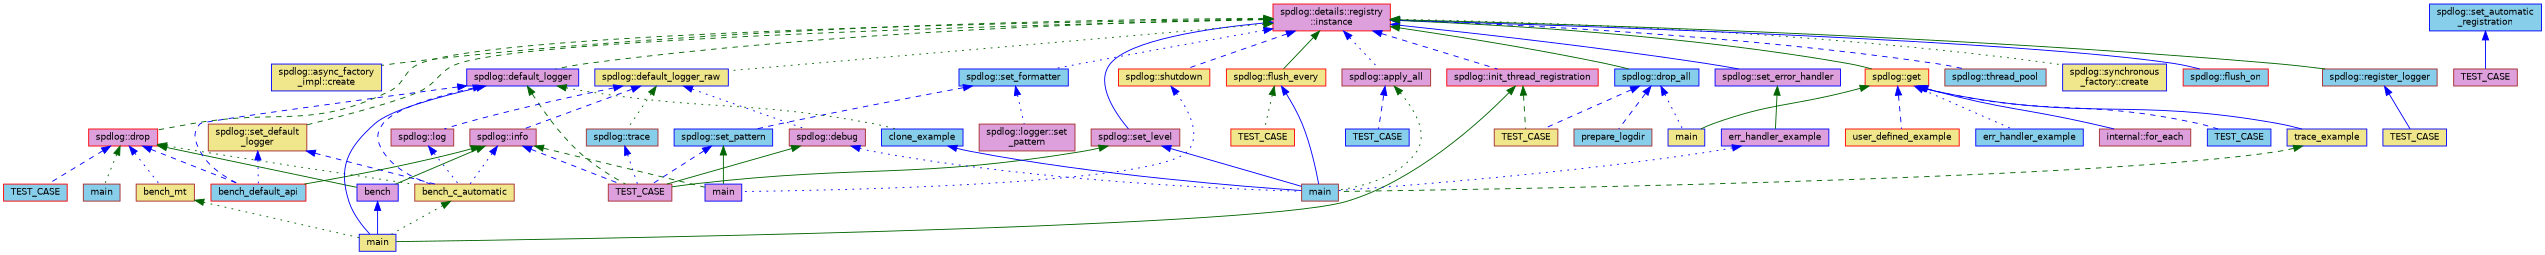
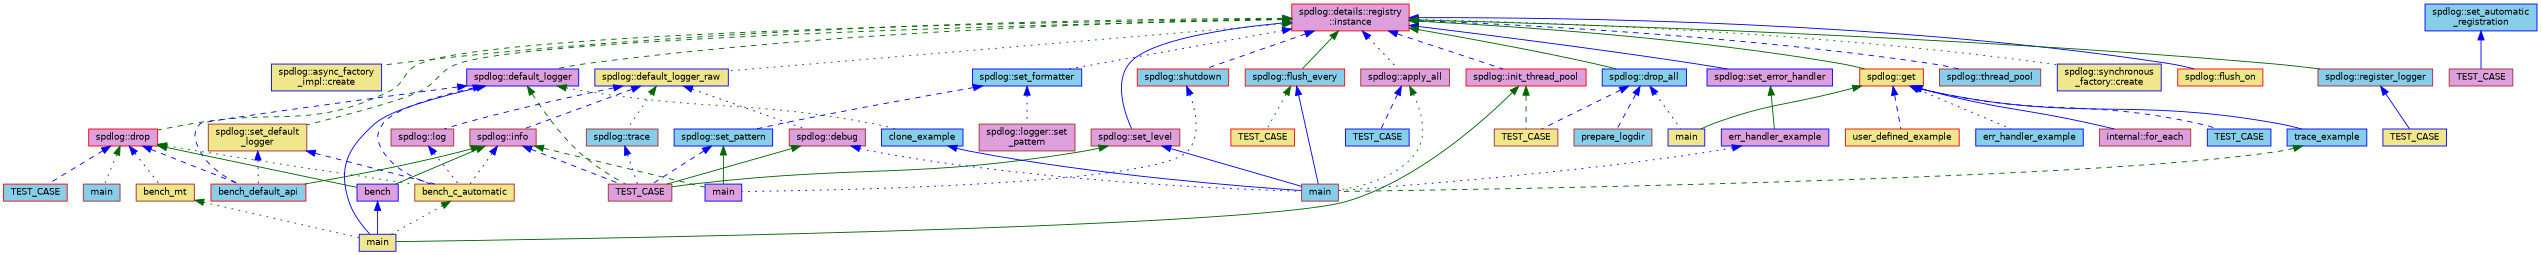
(1164, 77) -> (1183, 77)
(1276, 77) -> (1295, 77)
(1522, 77) -> (1526, 77)
(2226, 77) -> (2220, 77)
(2327, 138) -> (2327, 138)
